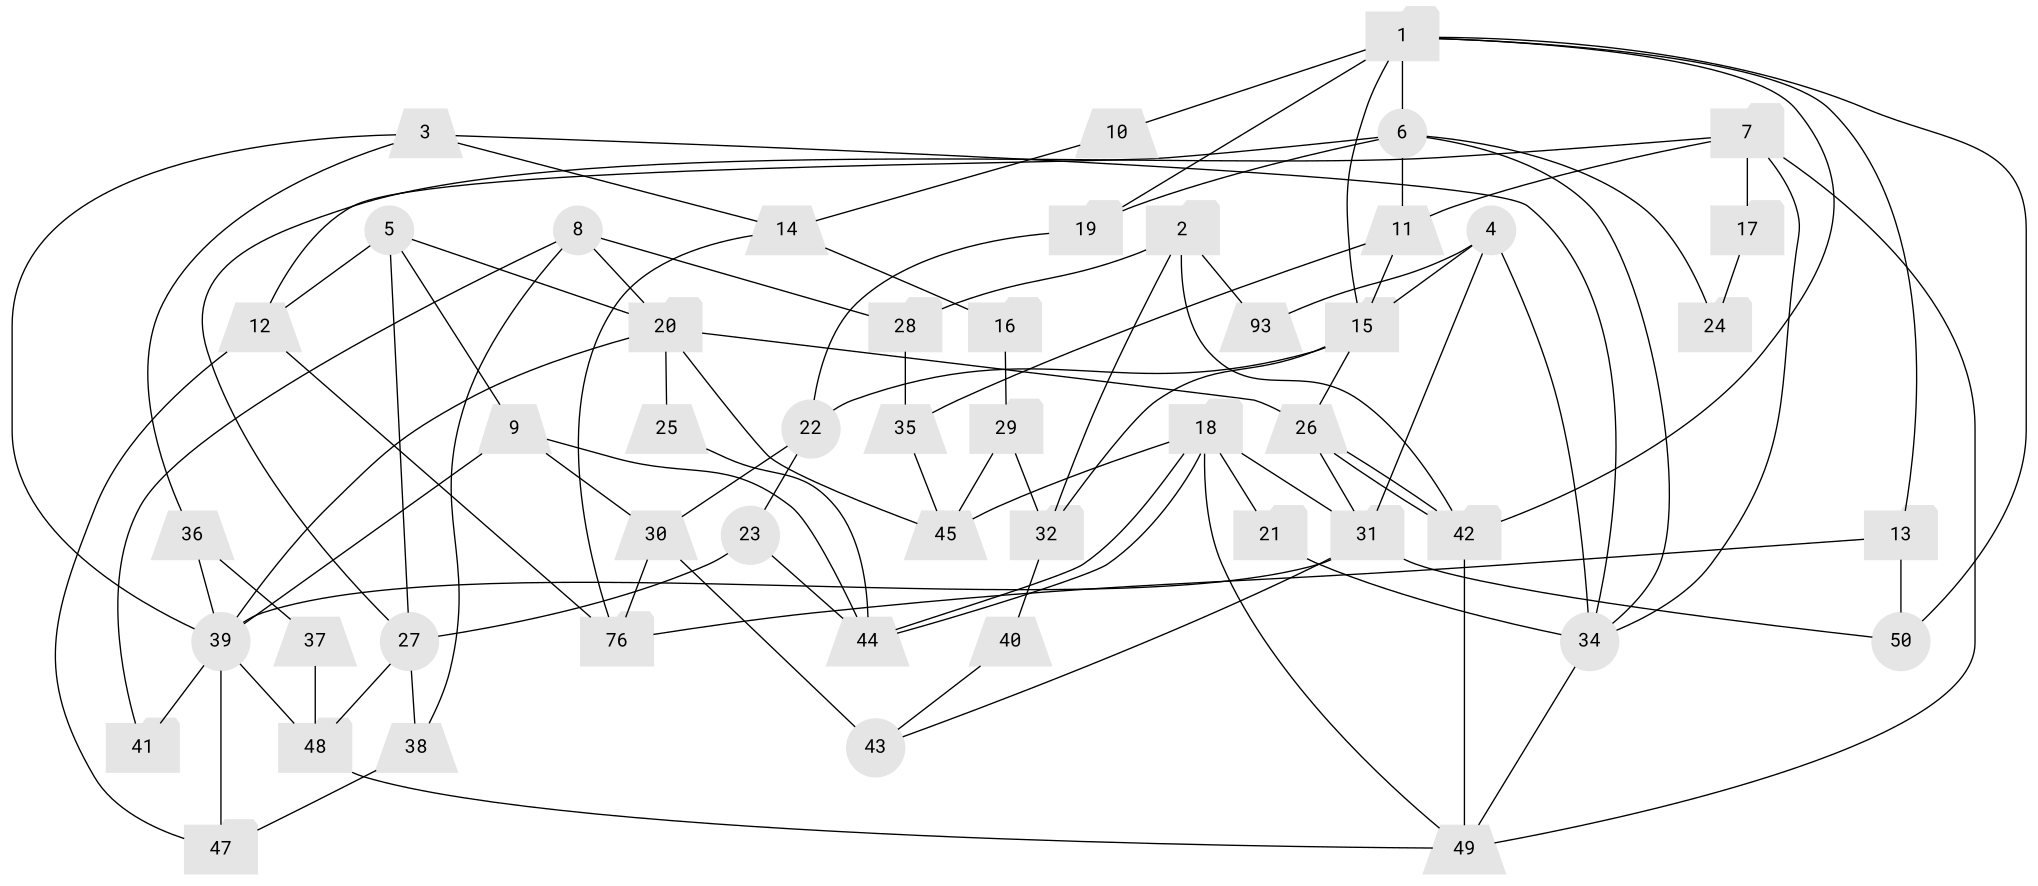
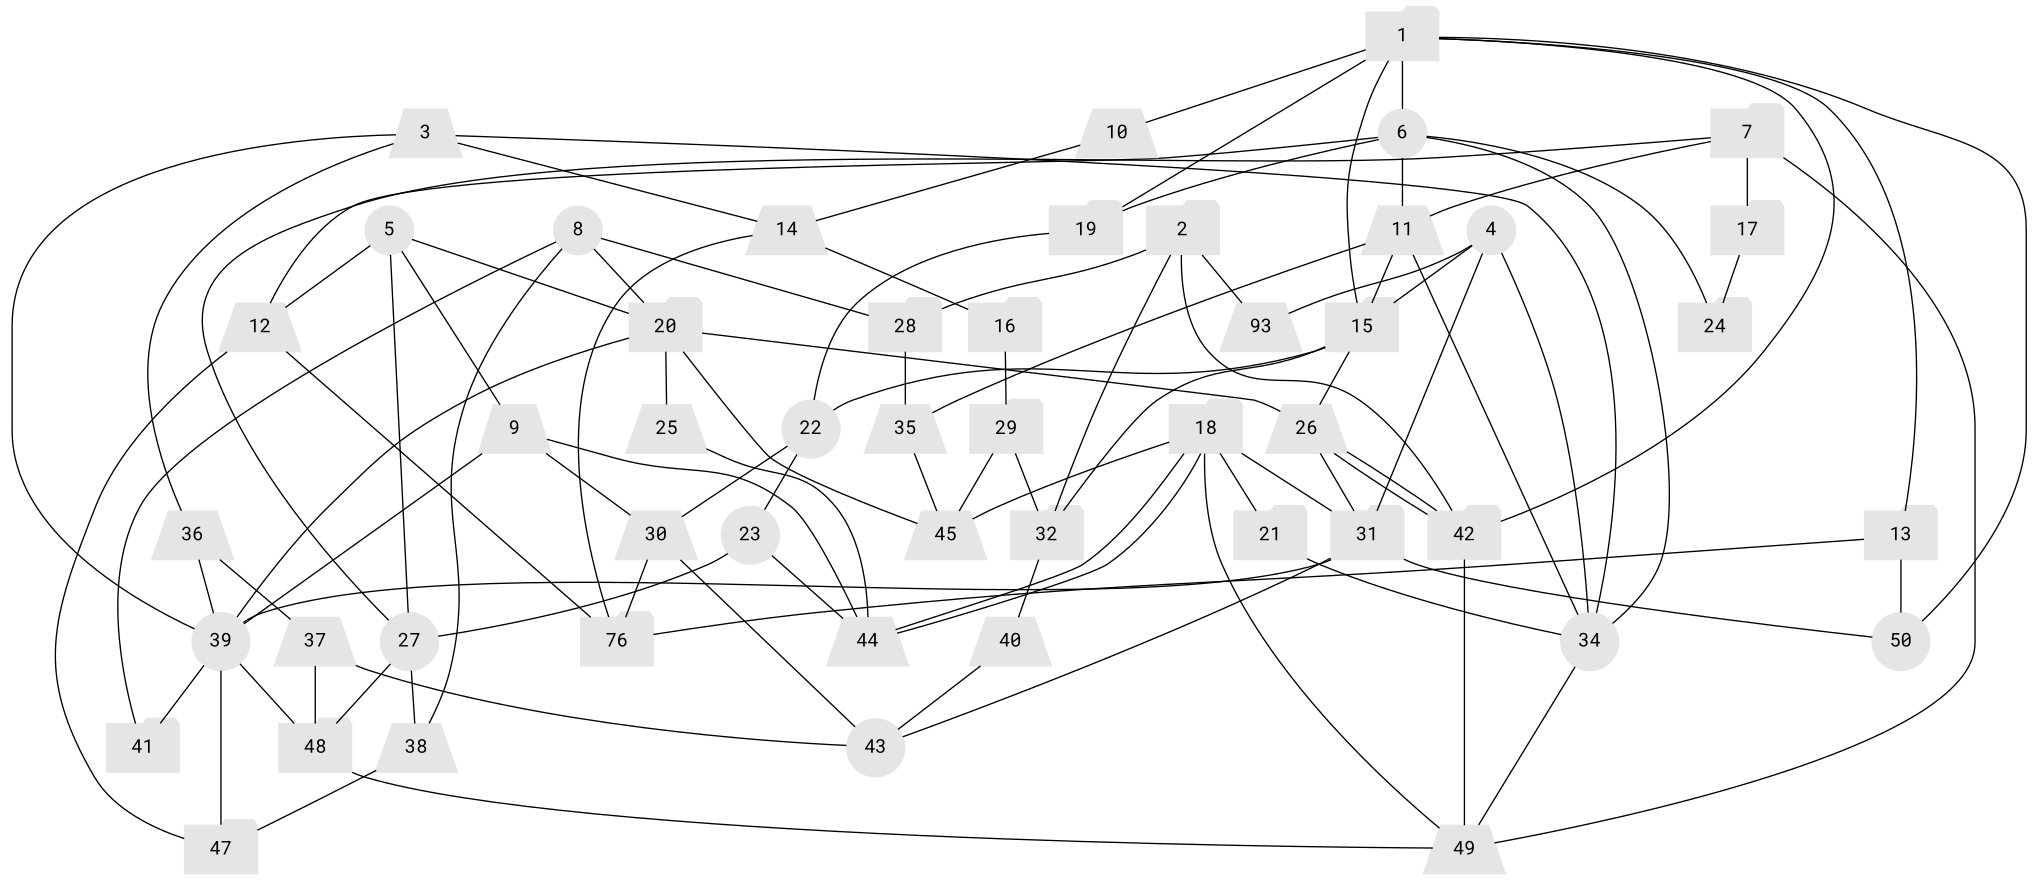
(1777, 423) -> (1496, 435)
none -> (598, 721)
